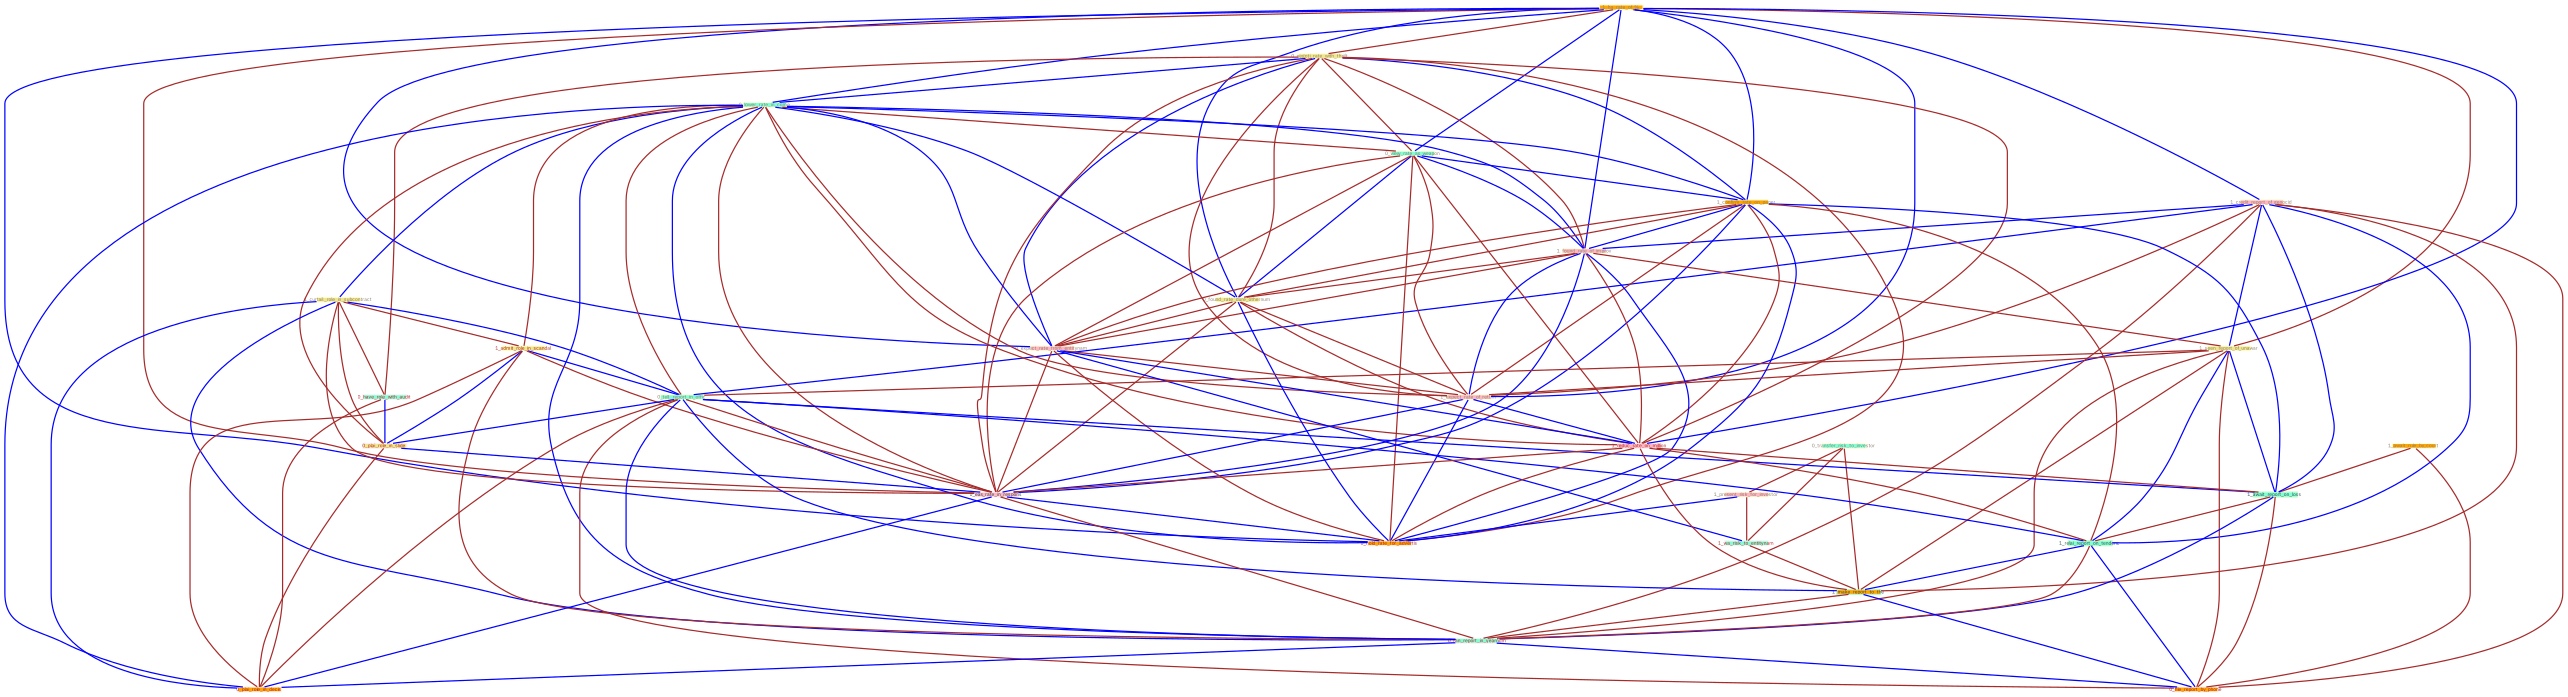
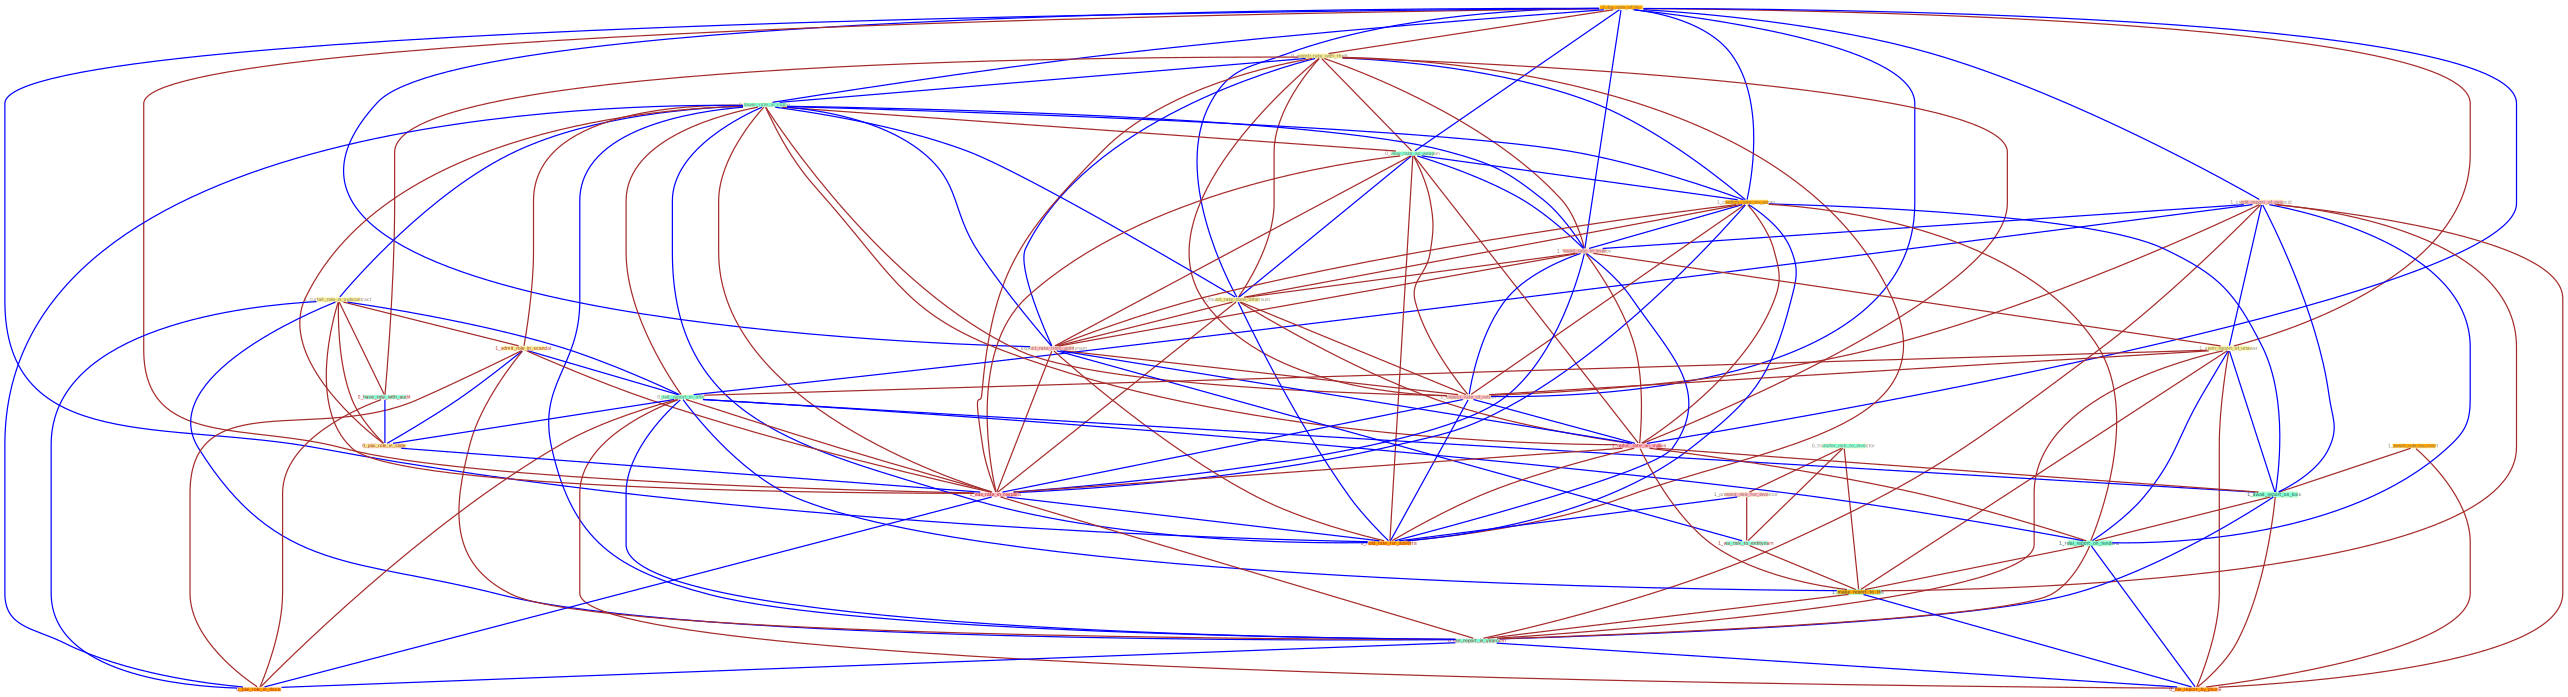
(996, 495) -> (996, 495)
(304, 559) -> none
(1975, 568) -> (1975, 568)
